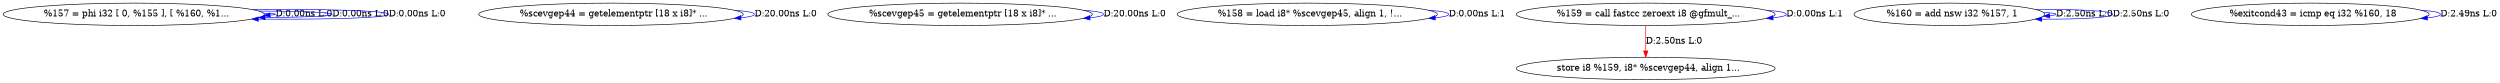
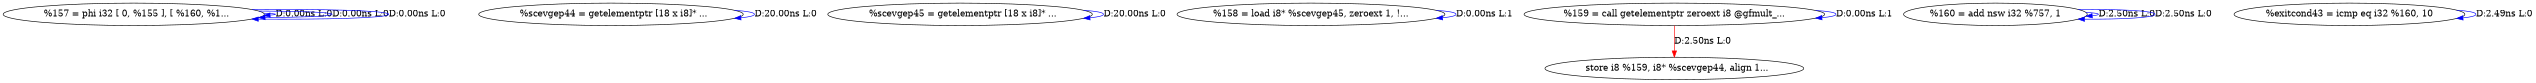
(1307, 14) -> (1311, 14)
(1646, 14) -> (1674, 14)
(1949, 14) -> (1995, 14)
(2310, 14) -> (2349, 14)
